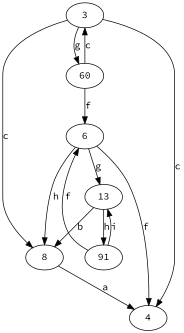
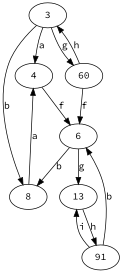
(88, 46) -> (77, 46)
(6, 136) -> (7, 106)
(178, 167) -> (42, 46)
(56, 197) -> (59, 167)
(68, 197) -> (109, 197)
(140, 216) -> (54, 103)
(77, 225) -> none
